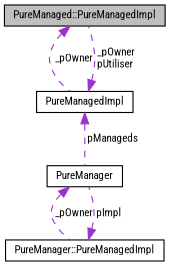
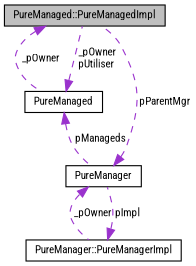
none -> (136, 87)
(85, 102) -> (64, 102)
(85, 250) -> (104, 250)
